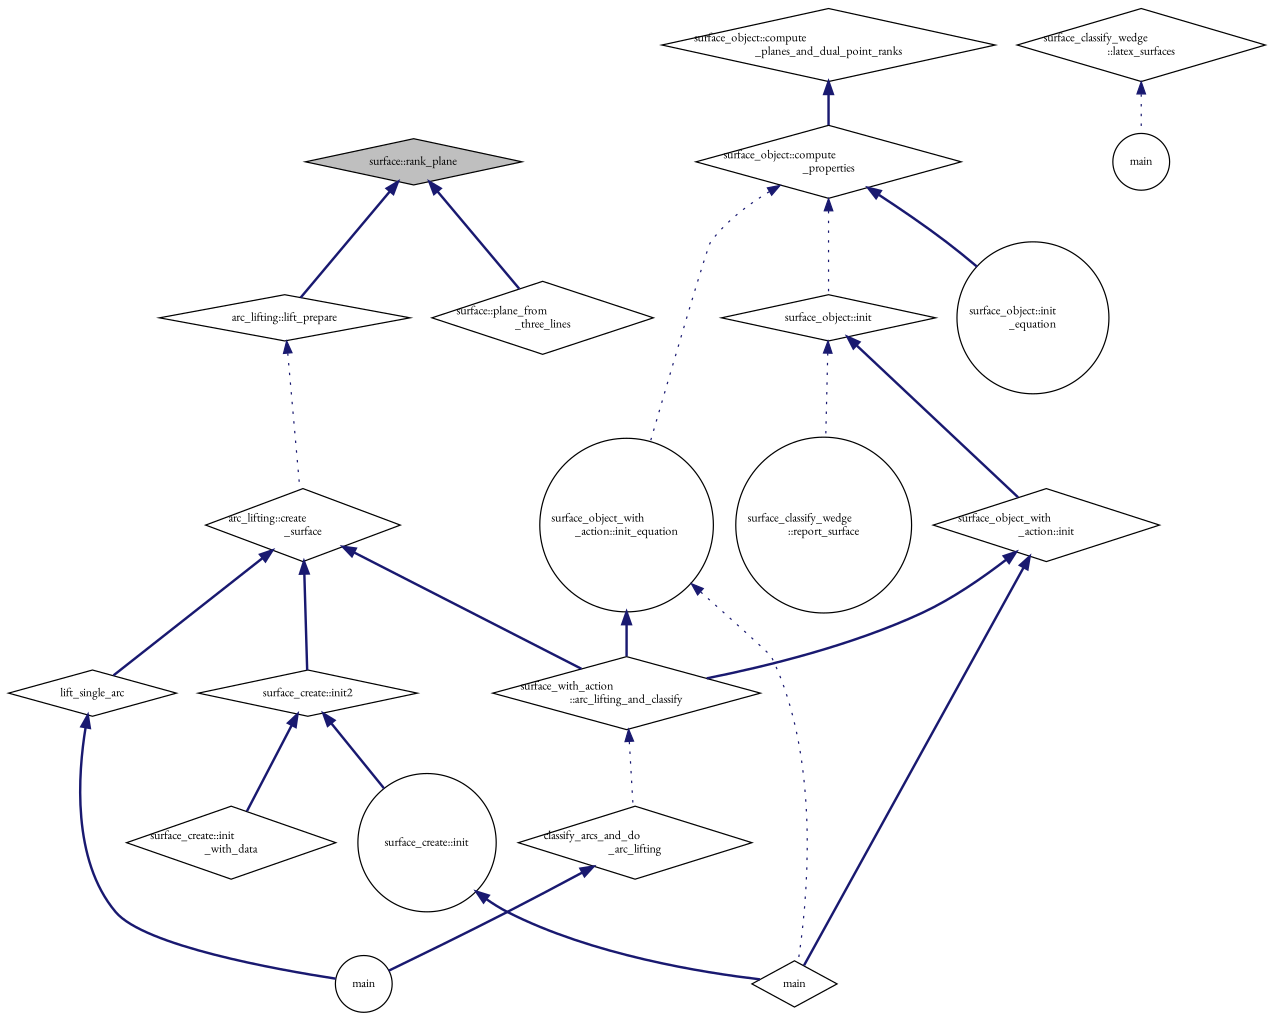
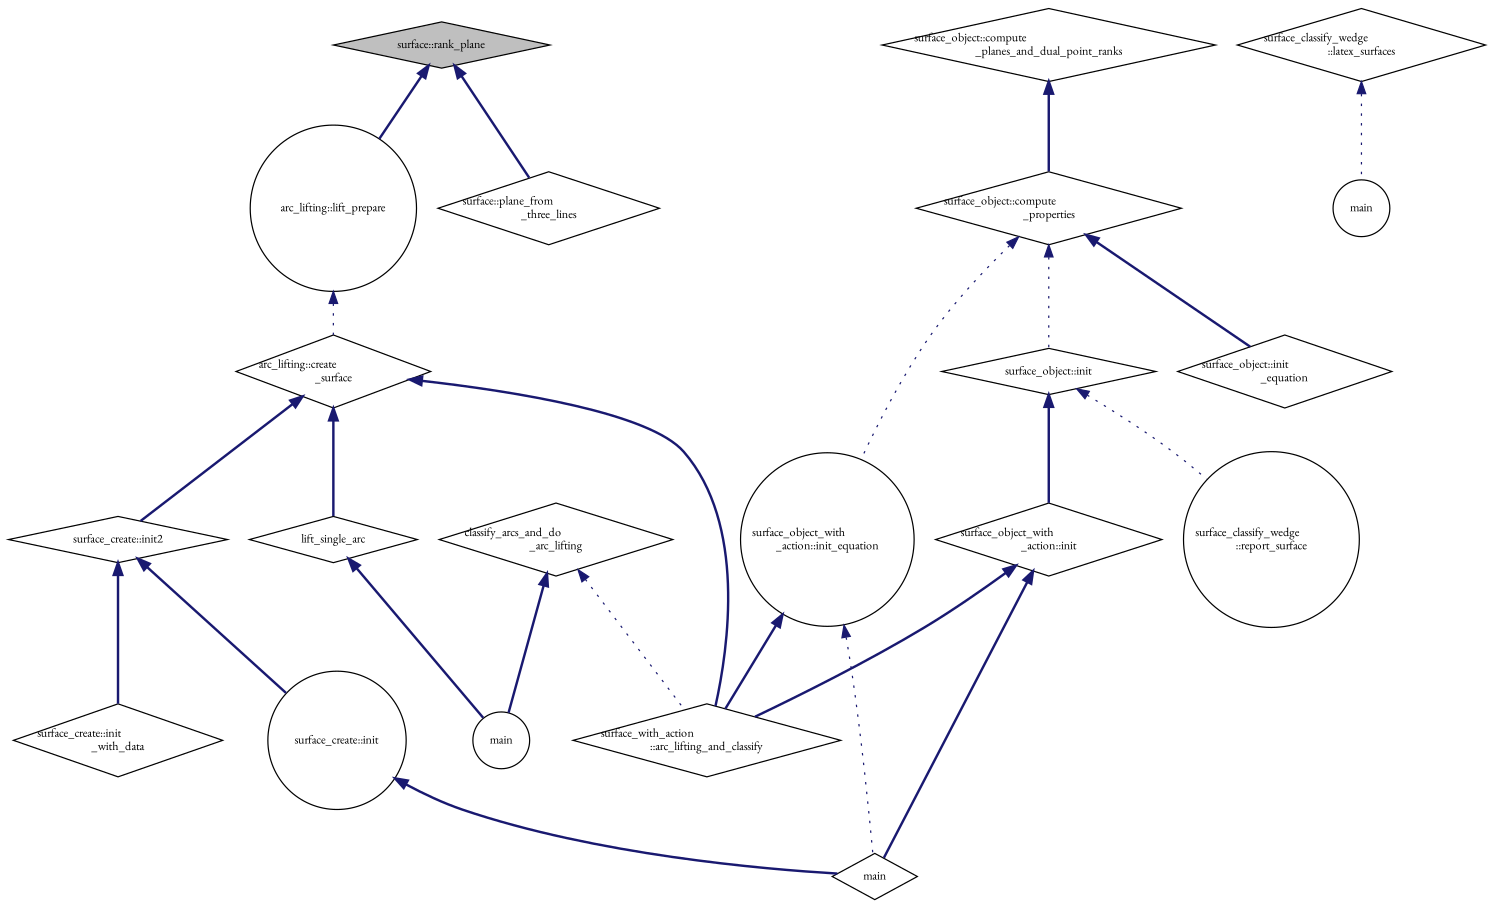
(285, 318) -> (333, 208)
(1033, 318) -> (1285, 371)
(631, 774) -> (635, 644)
